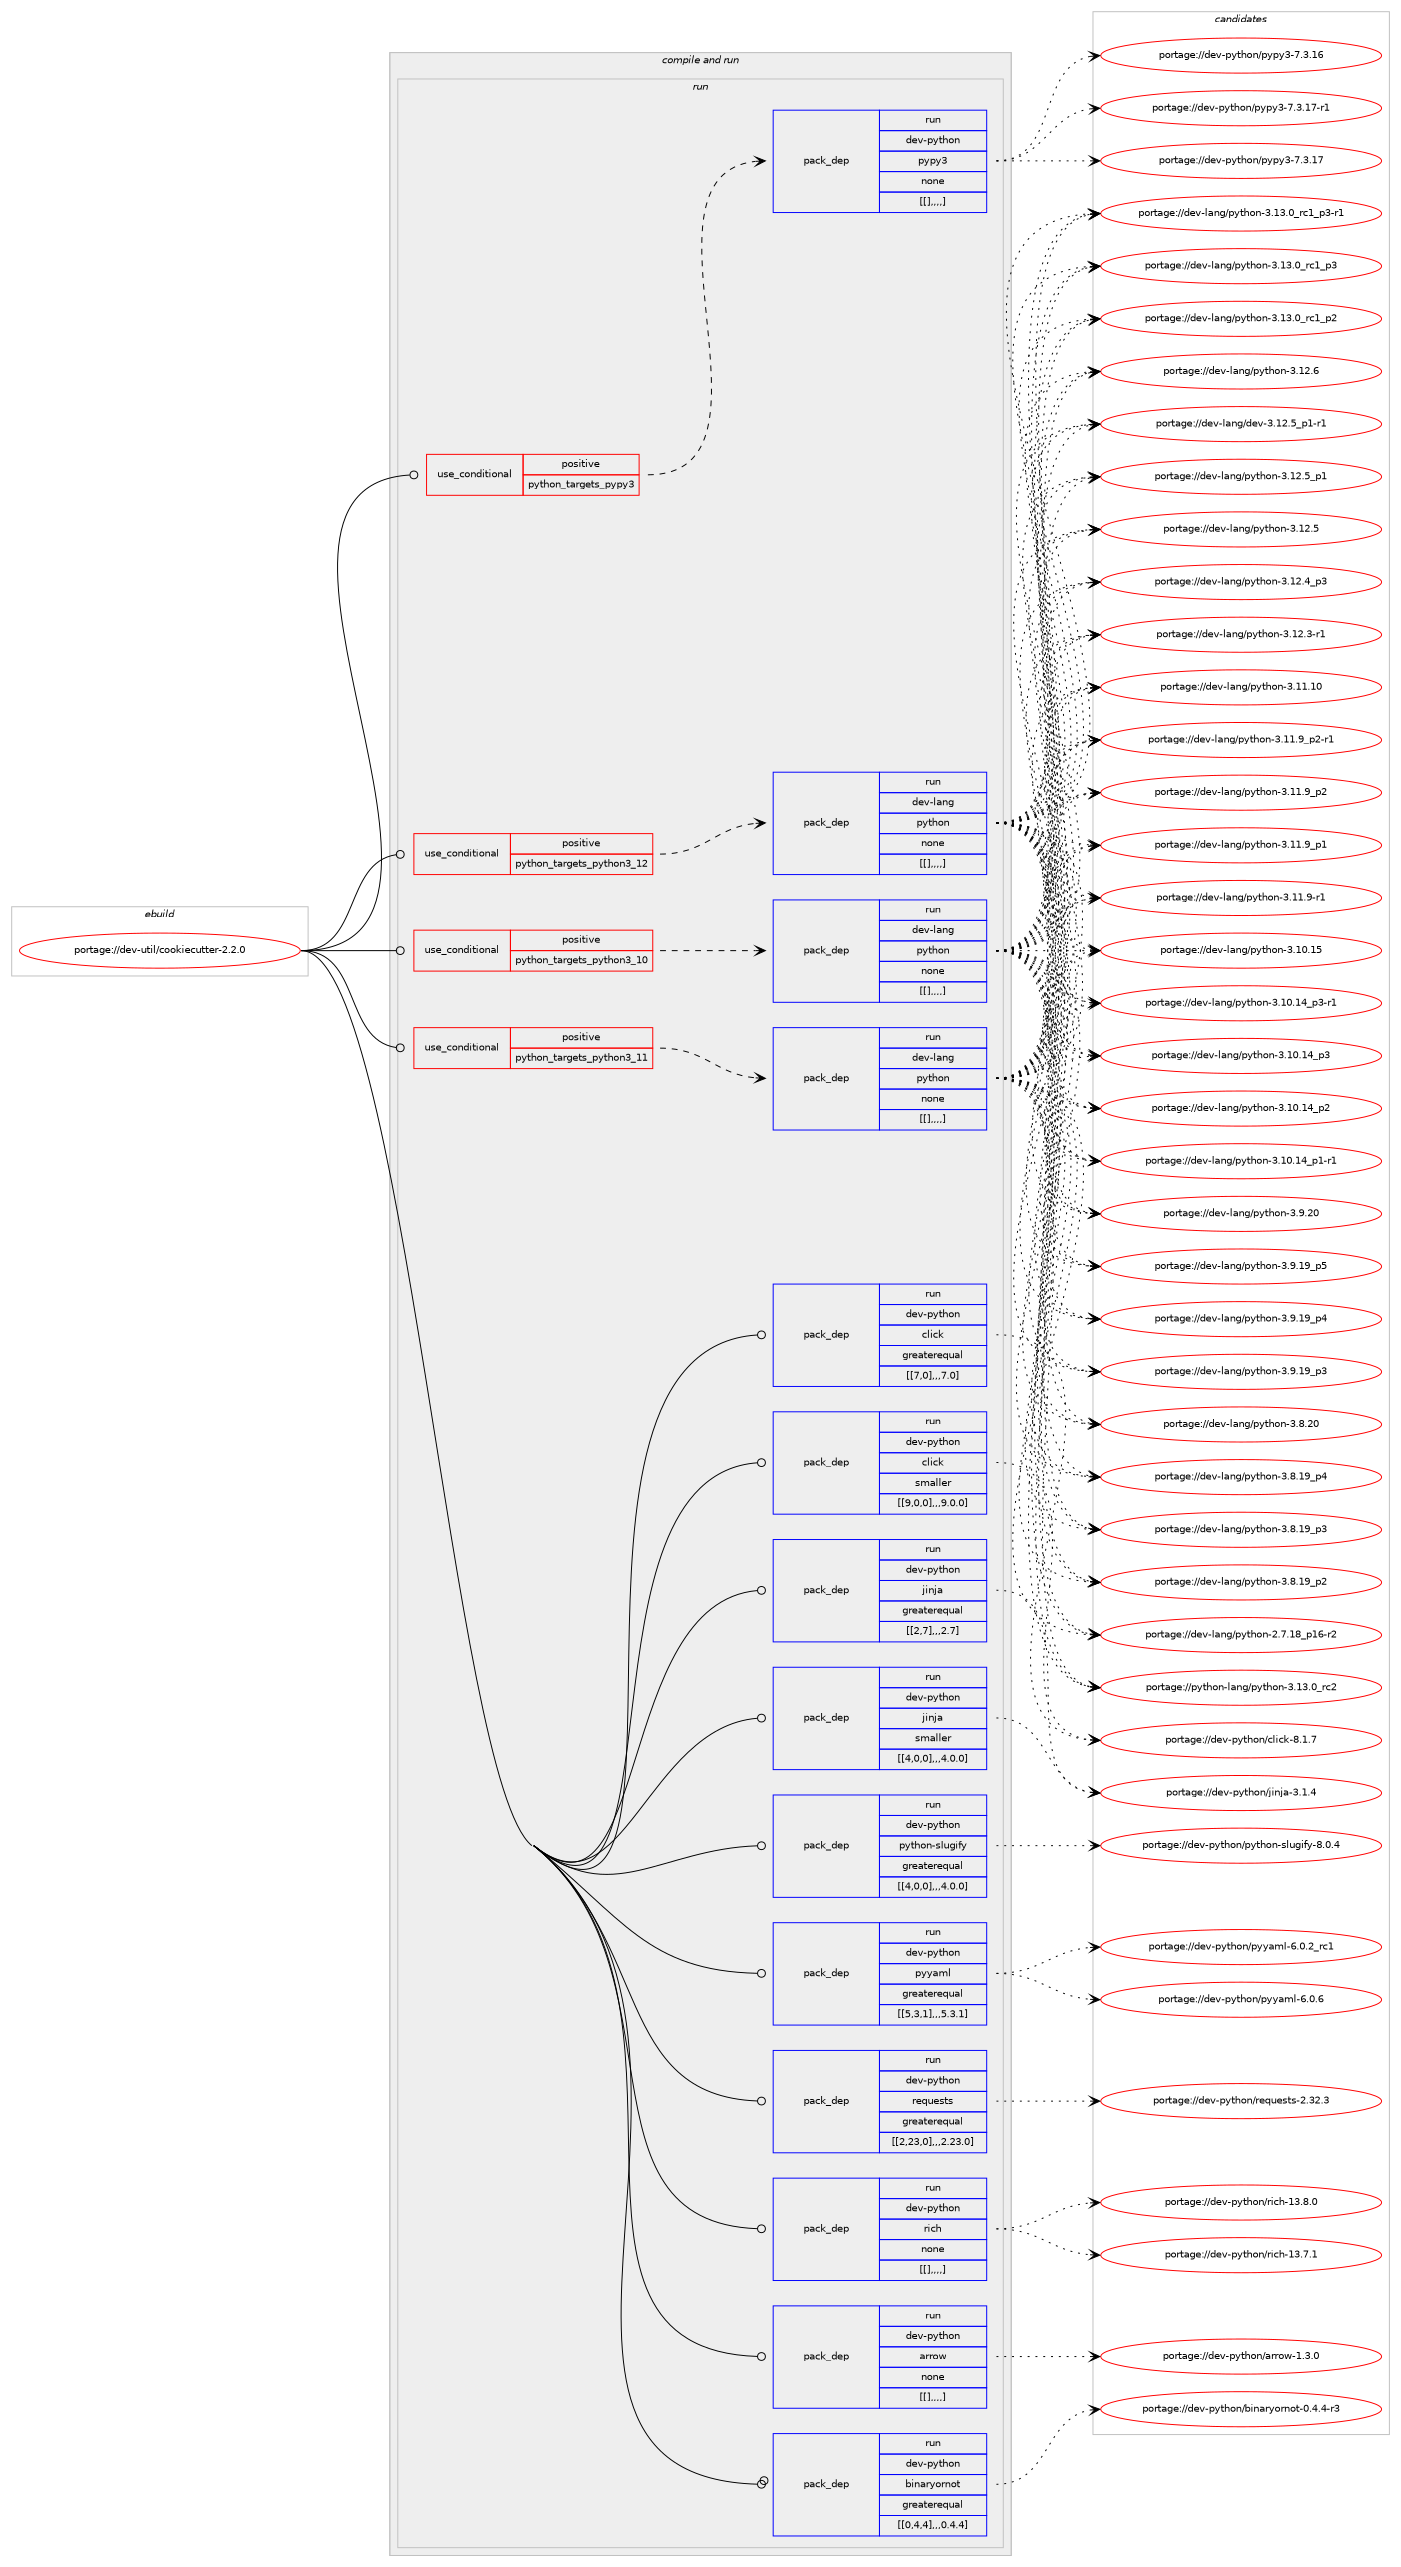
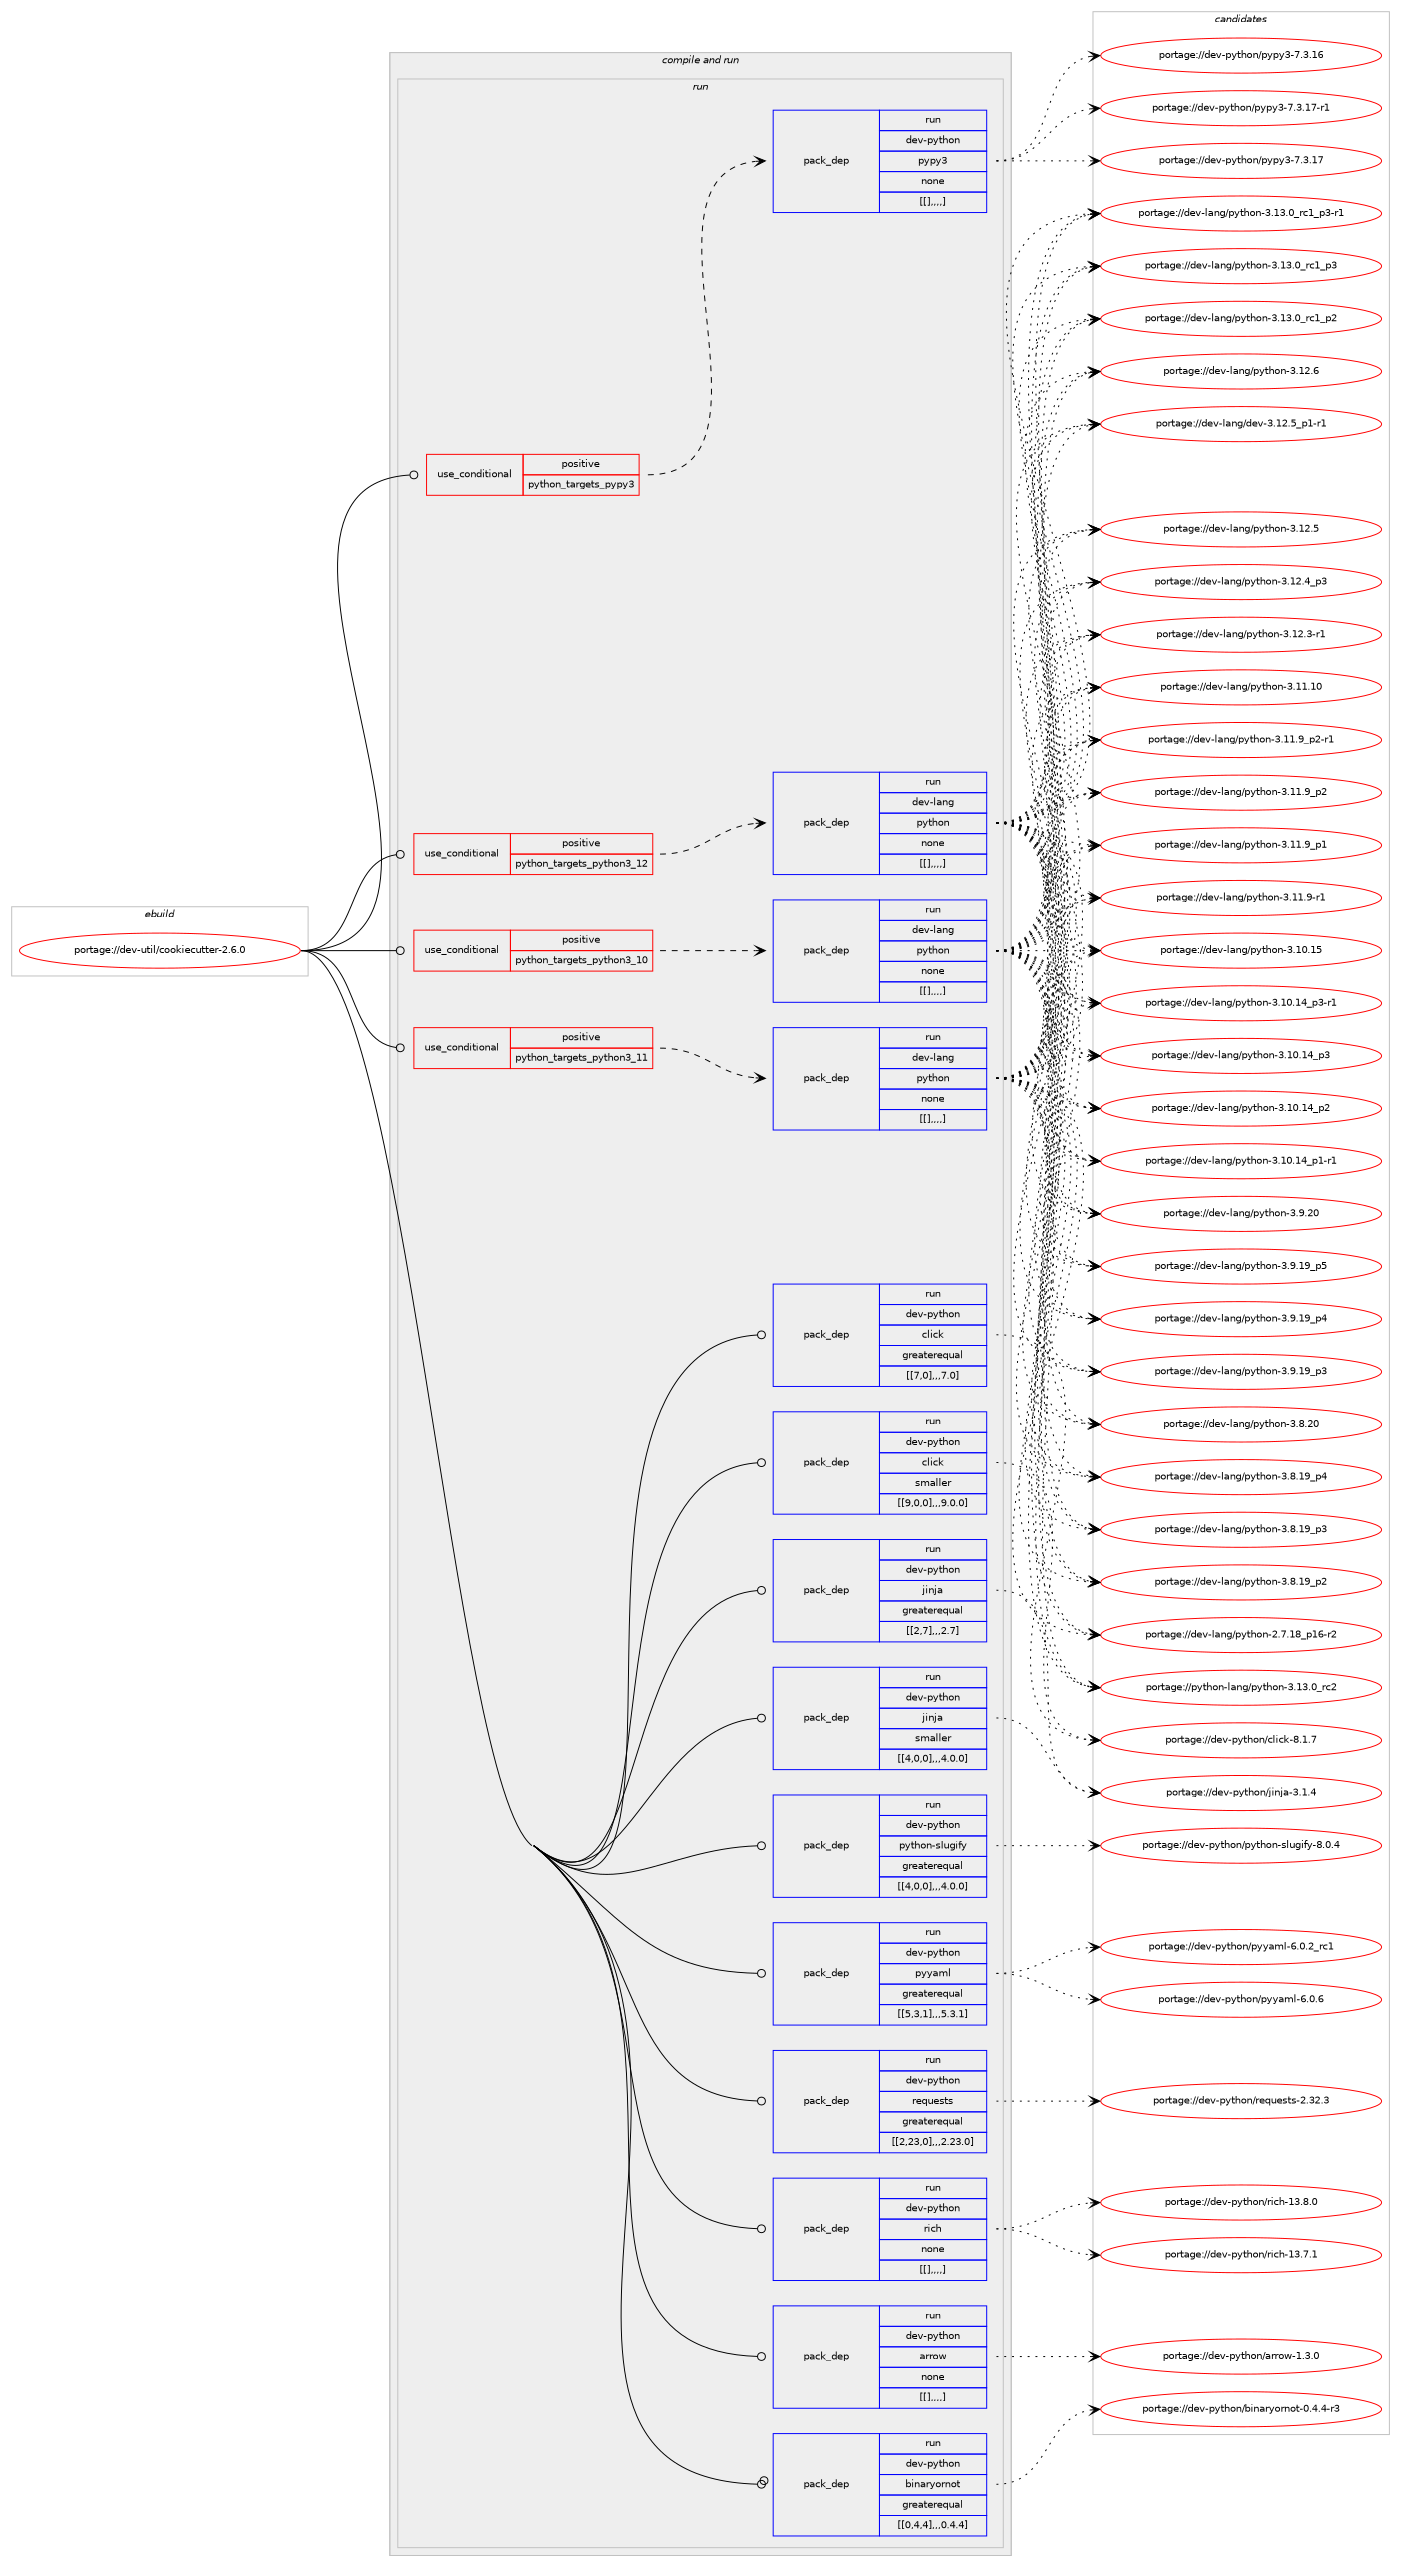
(1241, 477) -> none
(160, 951) -> (160, 951)
